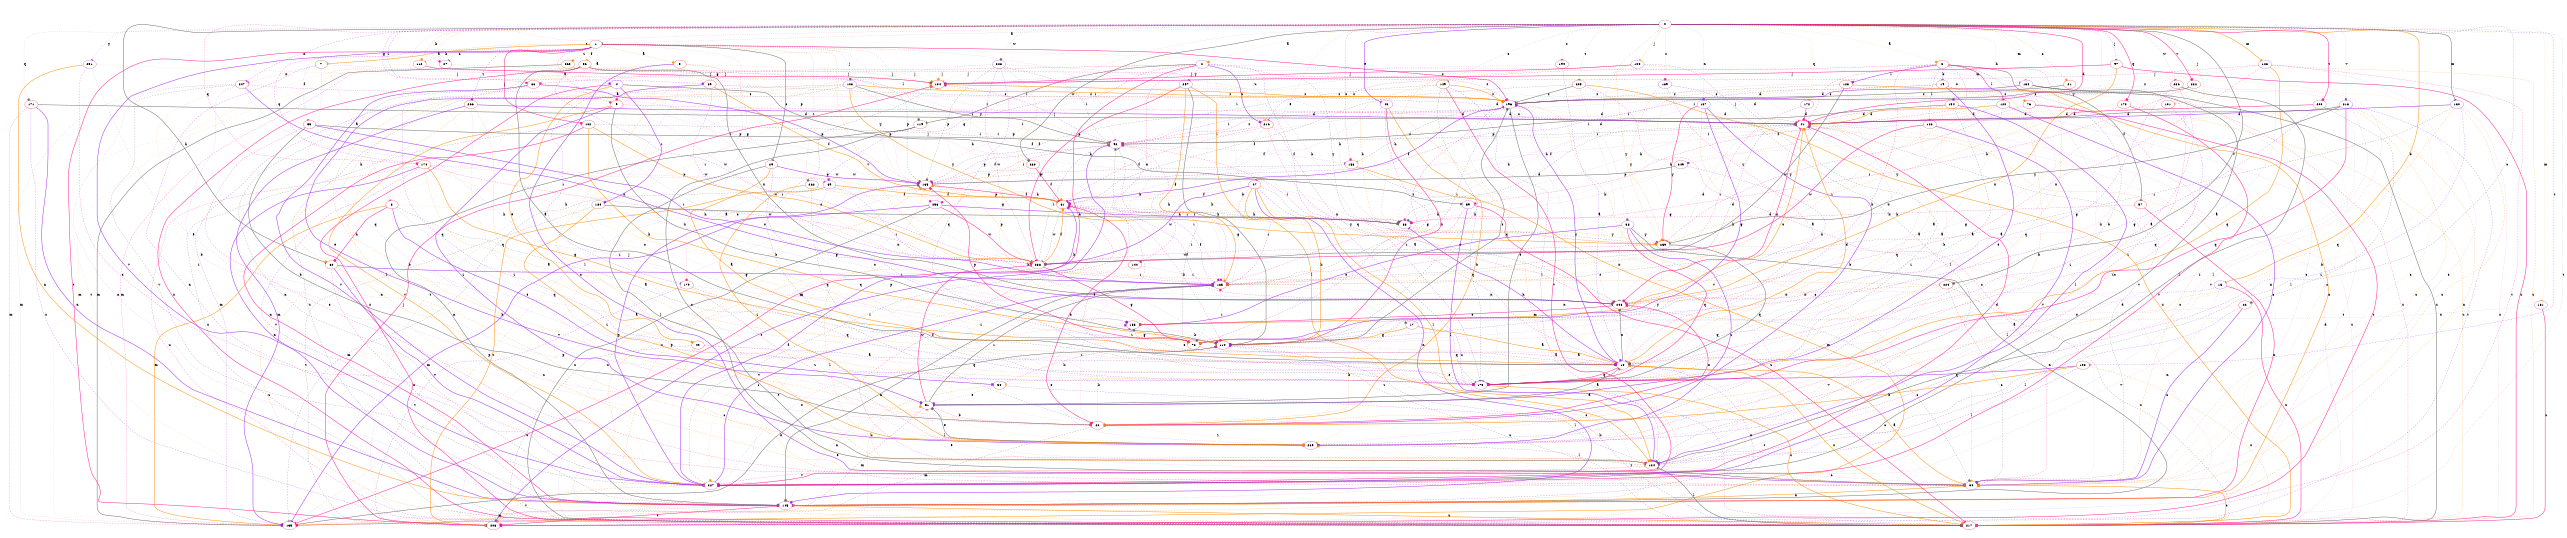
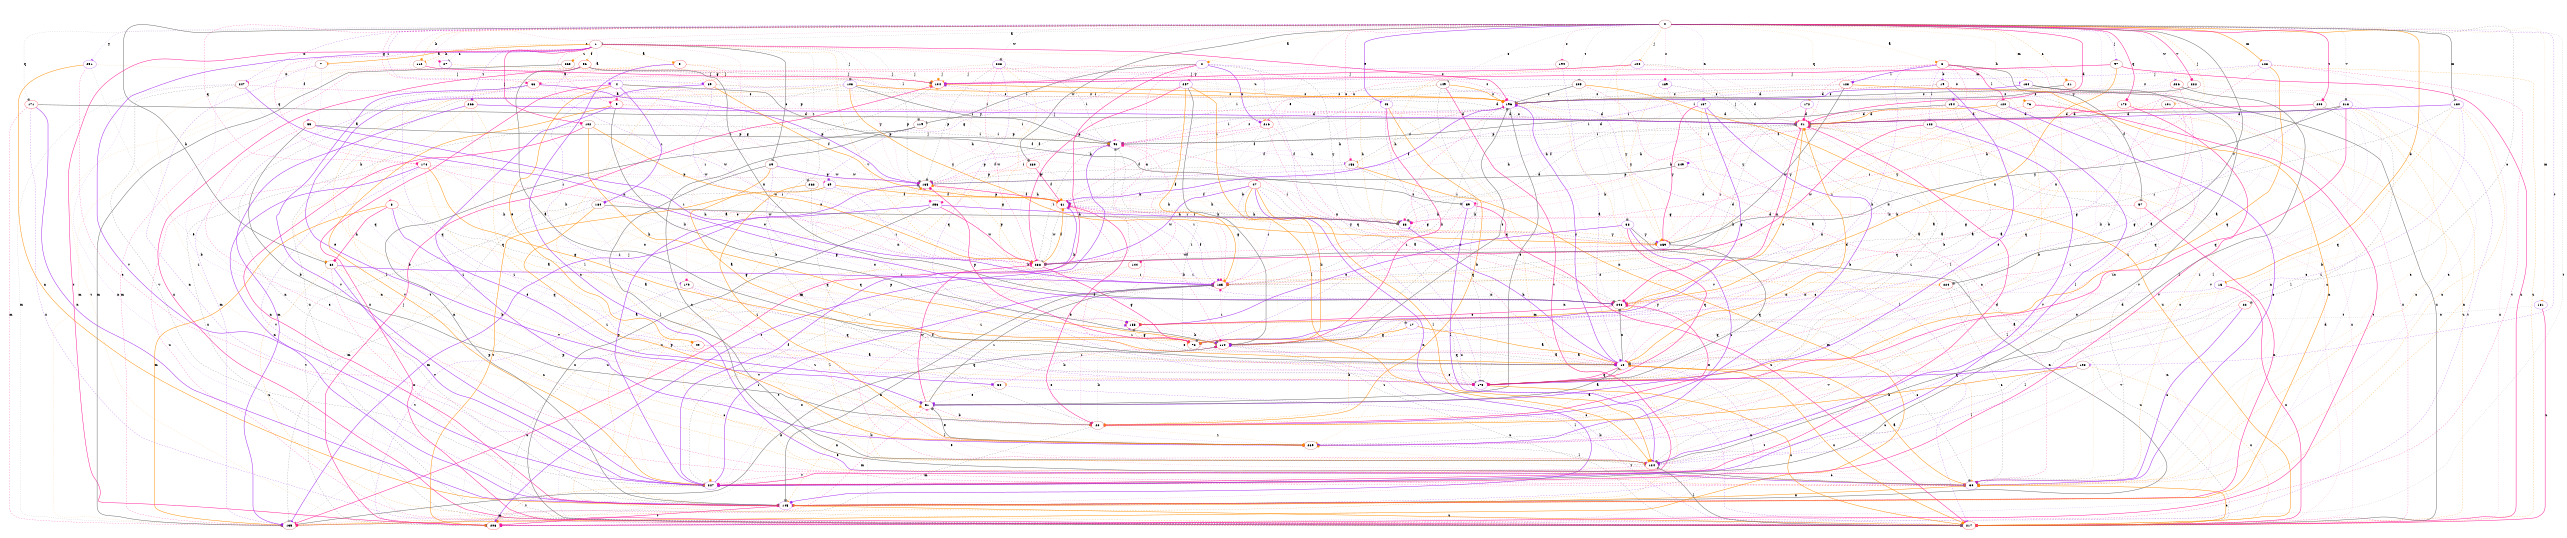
(1542, 265) -> (1764, 234)
